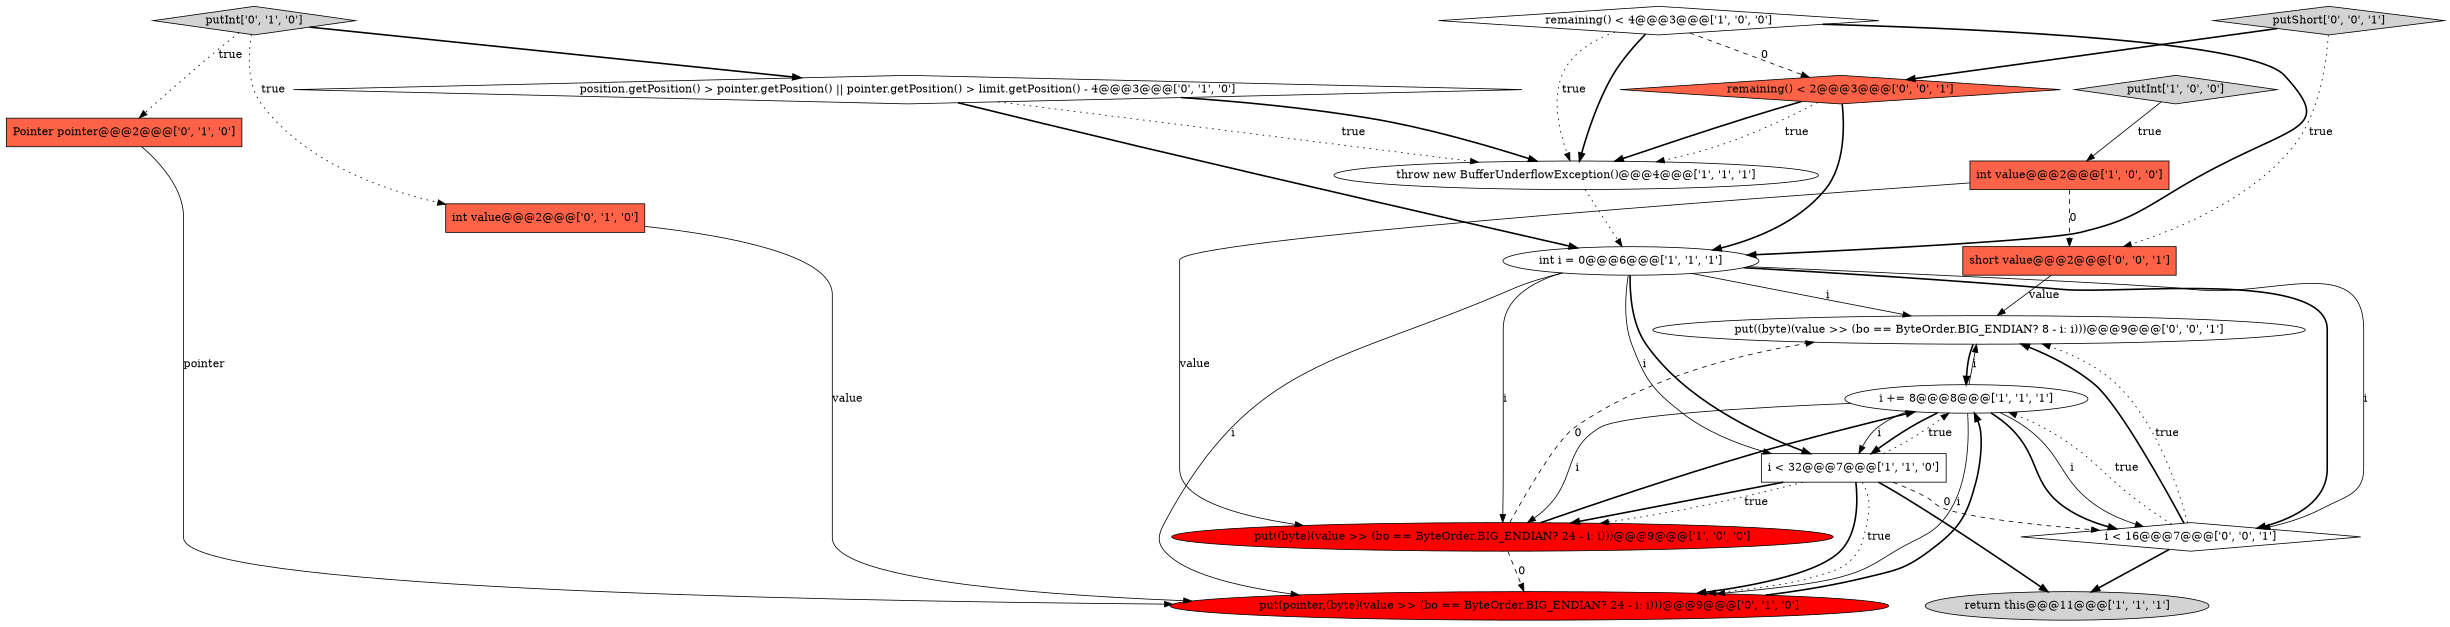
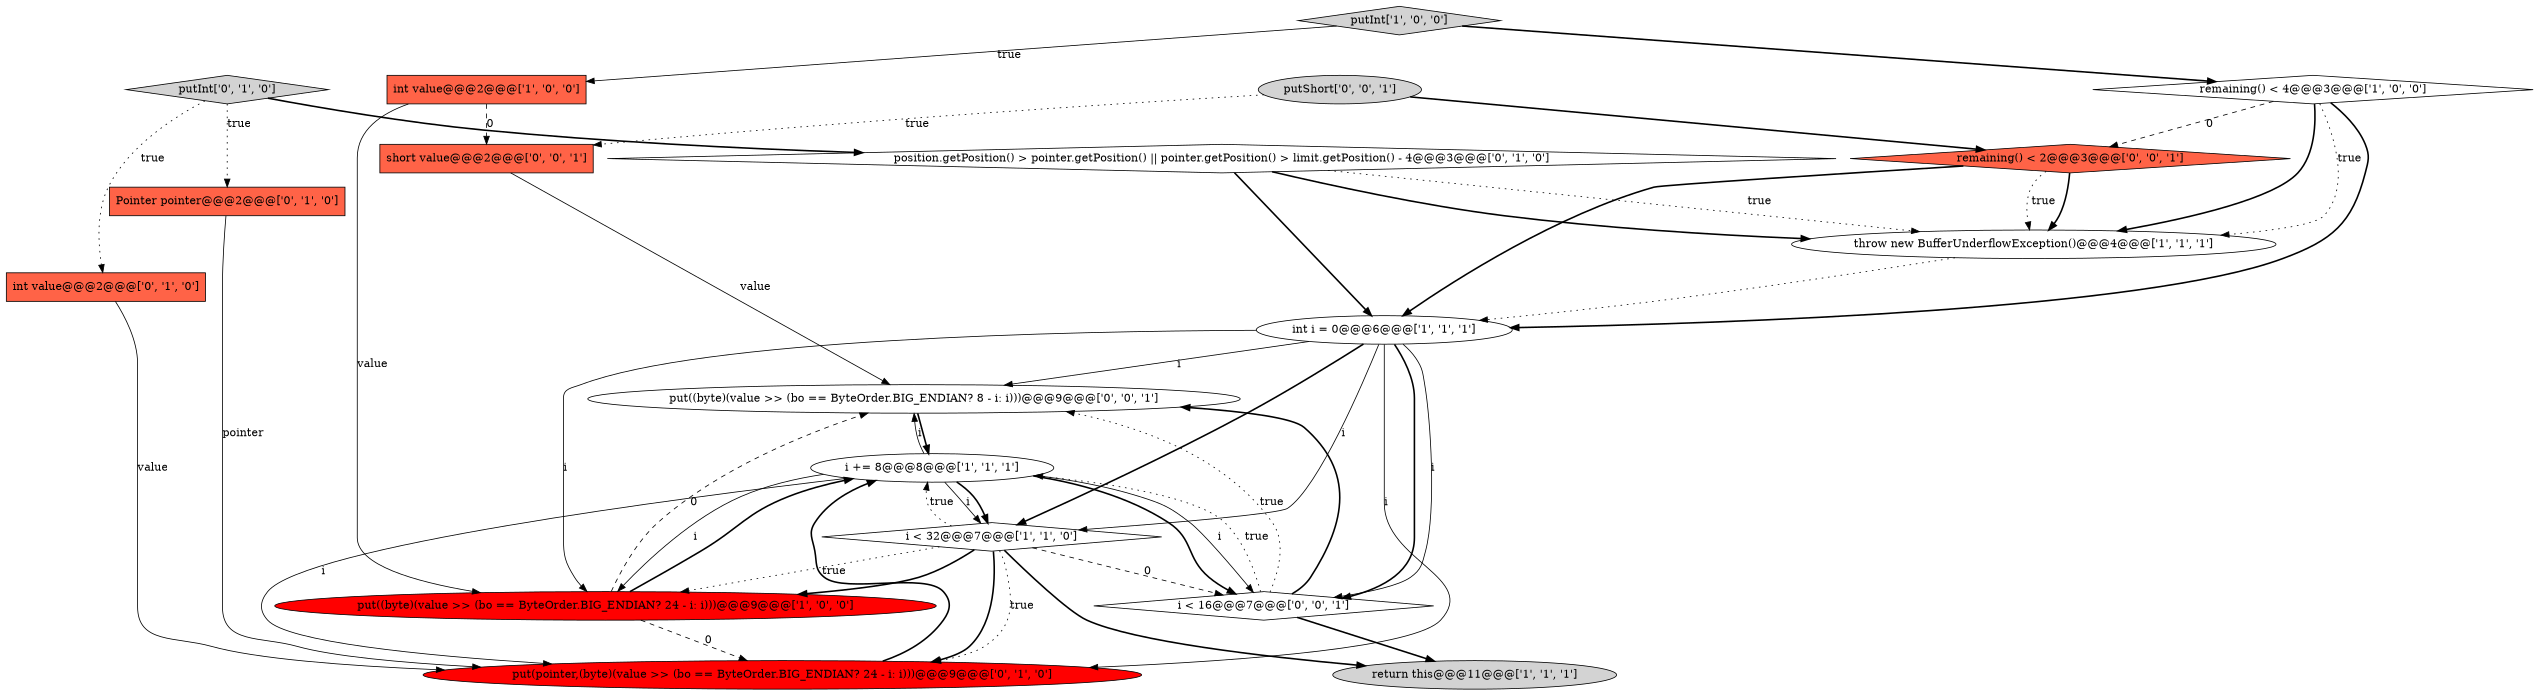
(2329, 21) -> (1340, 90)
none -> (1835, 54)
(1854, 468) -> (992, 537)
